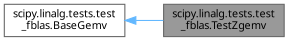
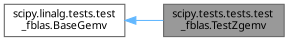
(224, 20) -> (224, 20)
